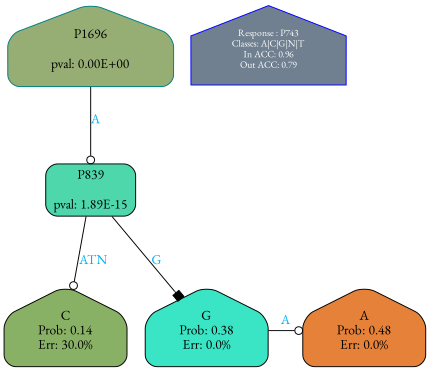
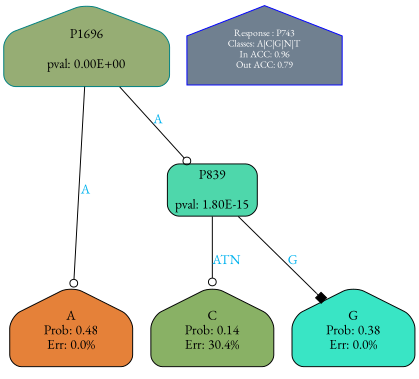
(91, 190) -> (212, 190)
(66, 331) -> (212, 331)
(282, 331) -> (79, 183)
